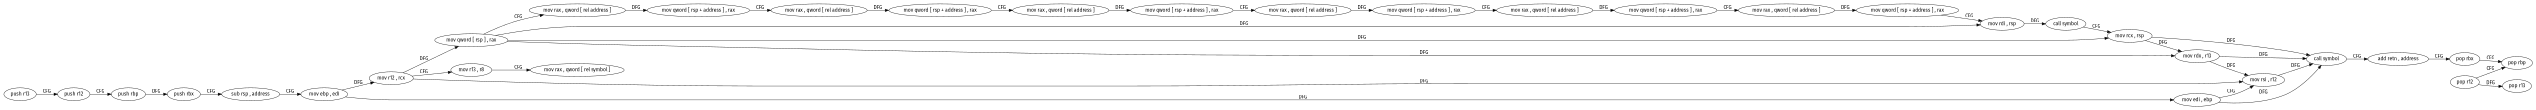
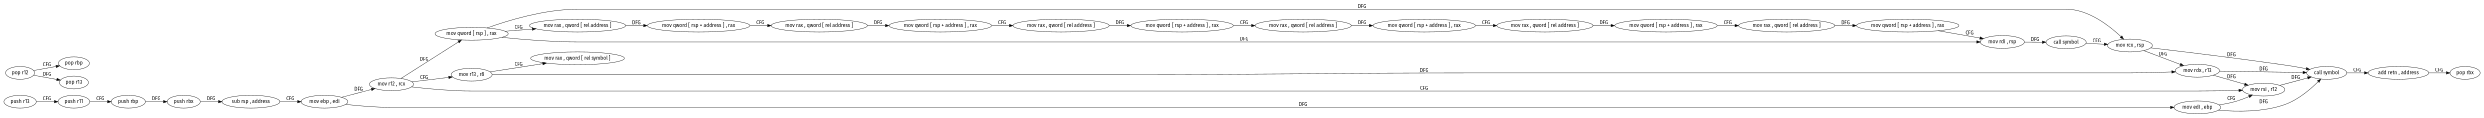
(1339, 55) -> (1332, 74)
(2489, 61) -> none
(1424, 81) -> (1424, 88)
(211, 92) -> (211, 99)
(74, 94) -> (74, 102)
